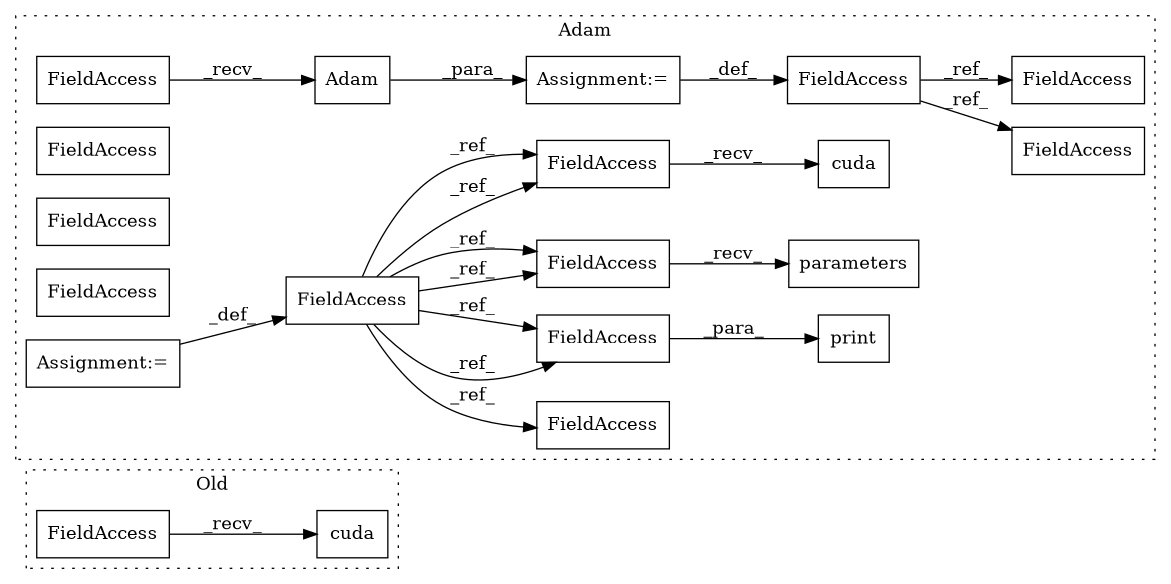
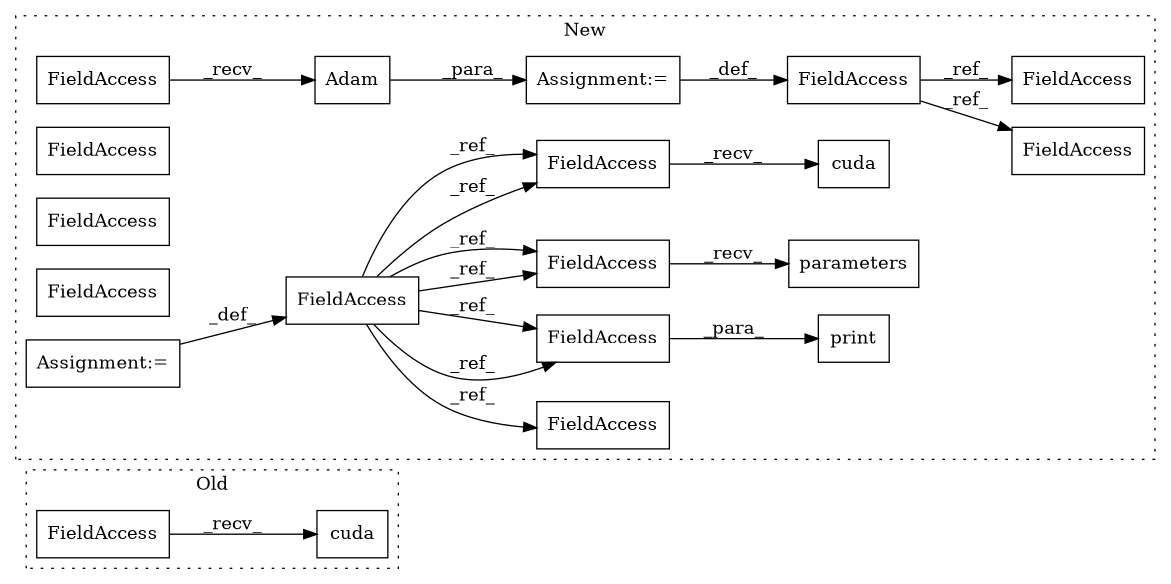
(585, 31) -> (585, 31)
